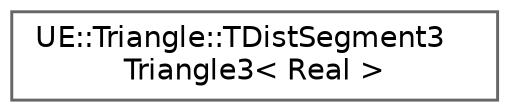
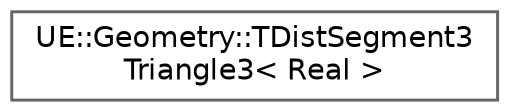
(255, 56) -> (255, 56)
